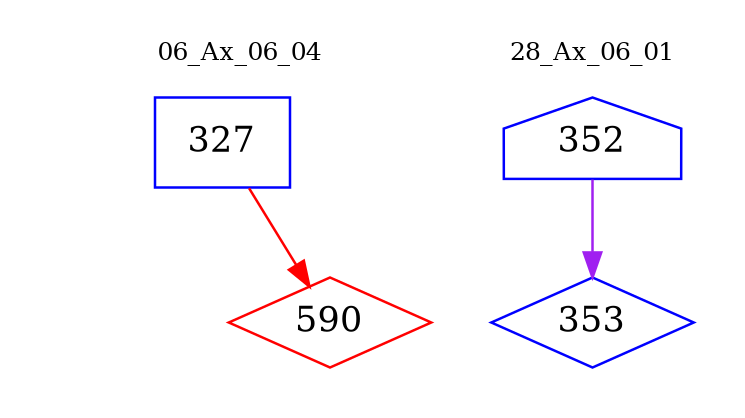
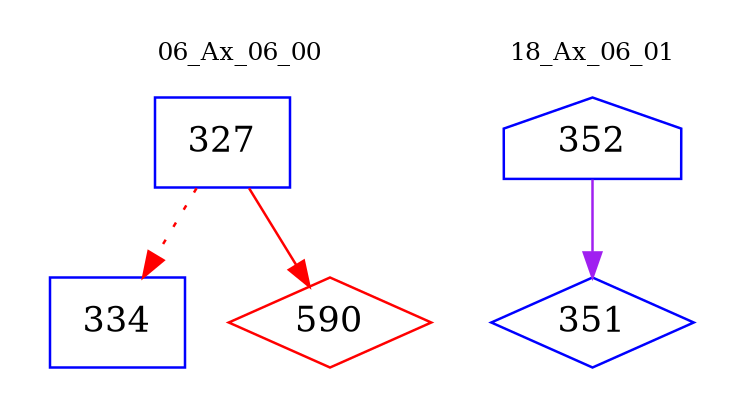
(240, 54) -> (240, 54)
(592, 54) -> (592, 54)
none -> (118, 322)
(592, 322) -> (592, 322)
